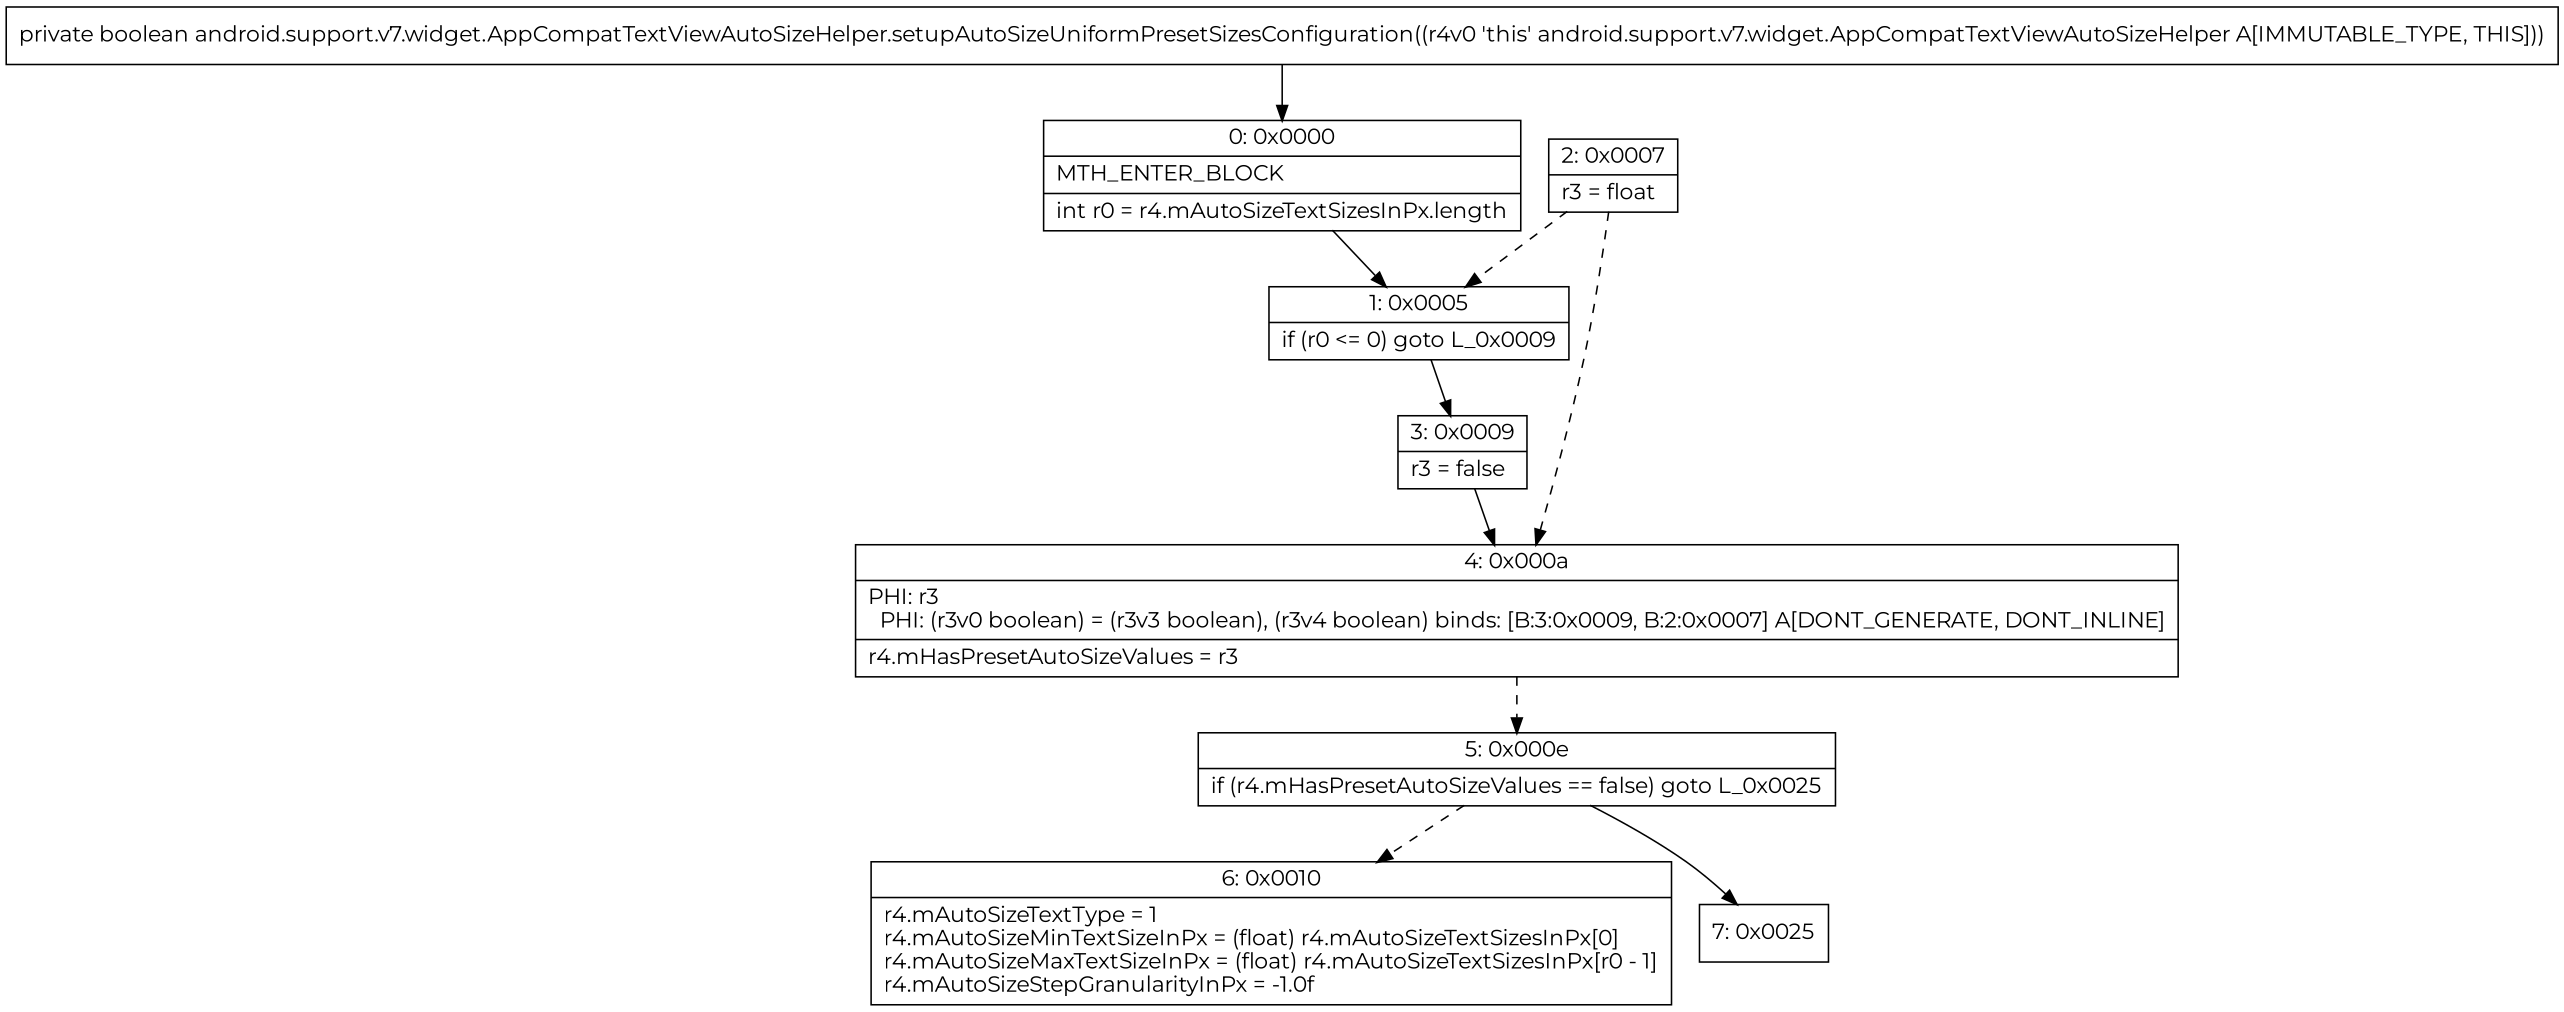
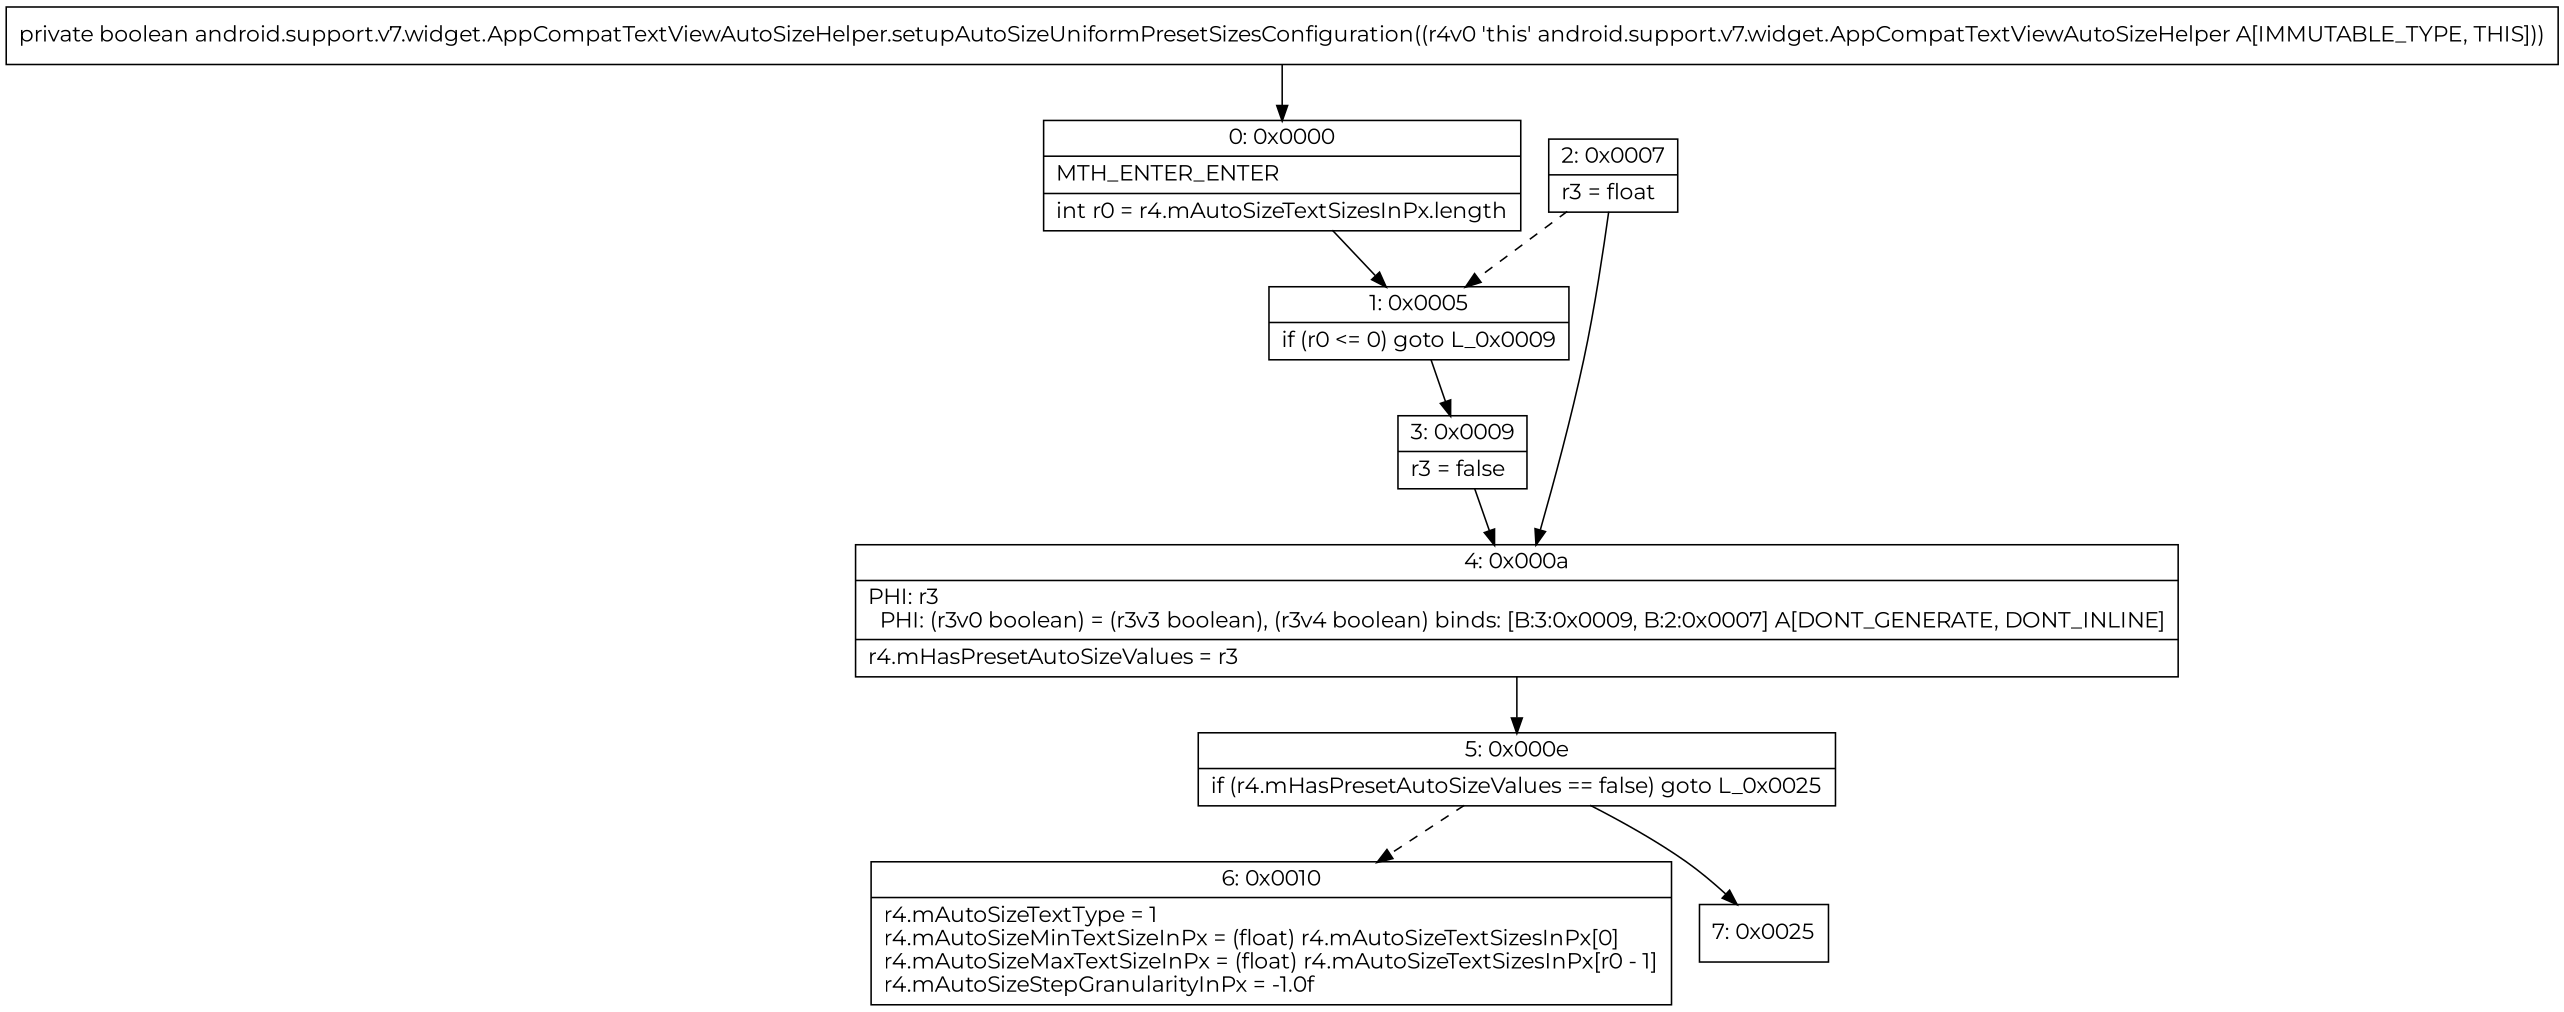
(1170, 174) -> (1168, 174)
(1581, 372) -> (1581, 372)
(1517, 697) -> (1517, 697)
